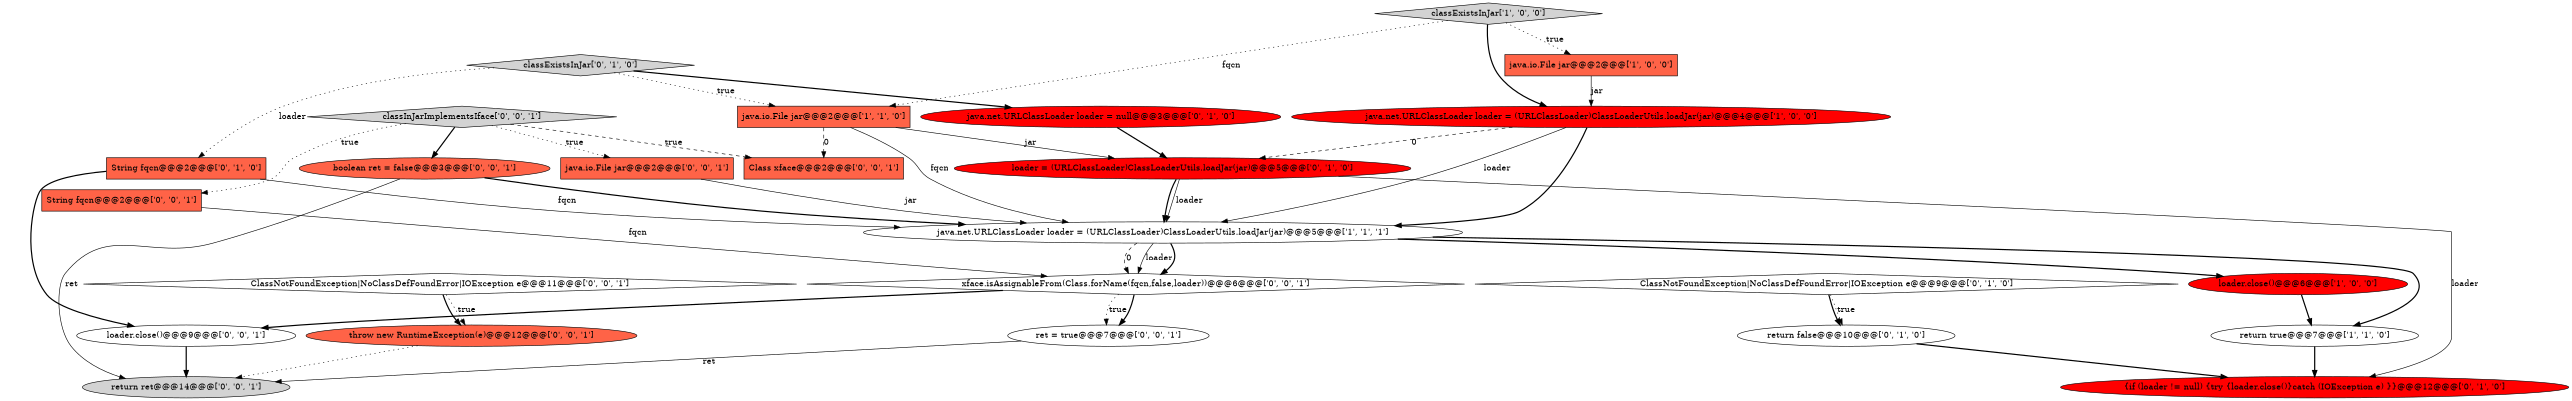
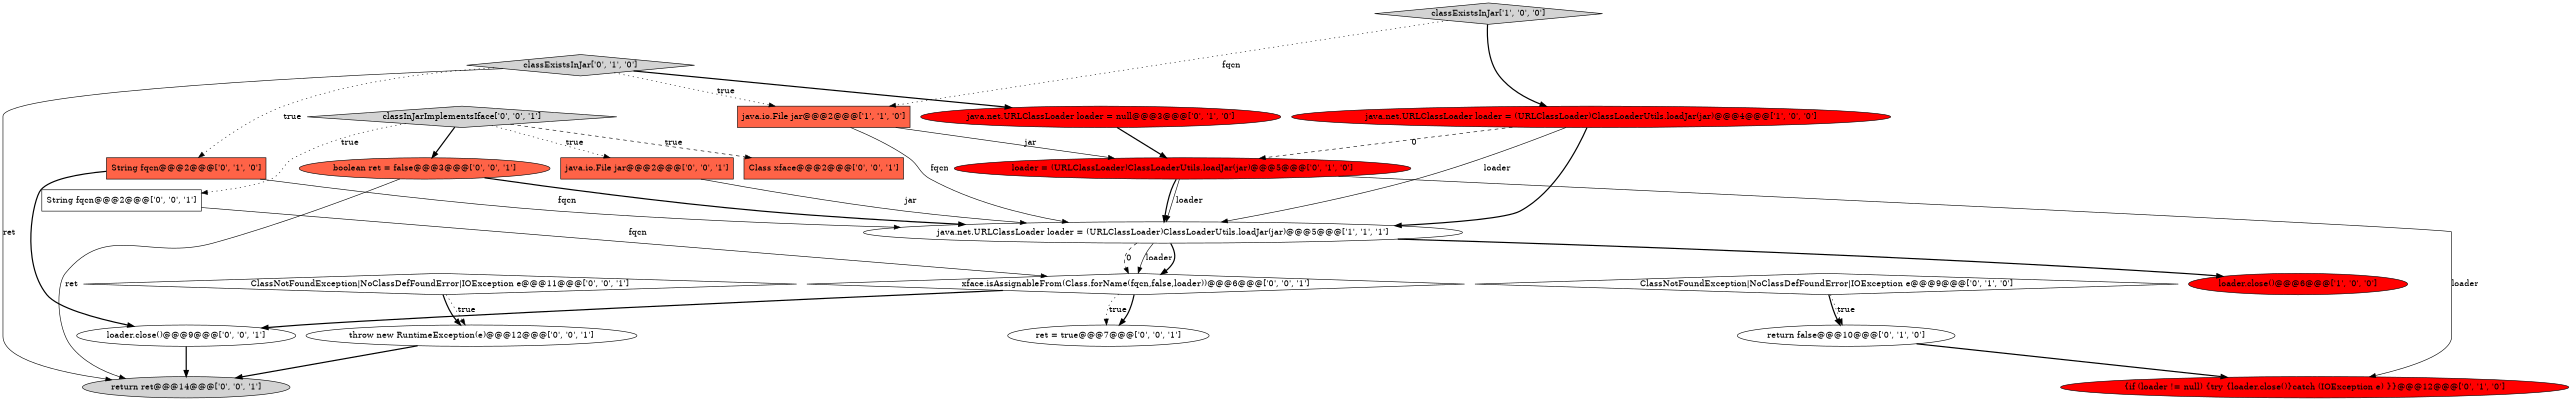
(1591, 65) -> none
(293, 117) -> (293, 117)
(824, 140) -> none
(122, 200) -> (122, 200)
(471, 336) -> (471, 336)
(2315, 336) -> none
(330, 361) -> (330, 361)
(651, 361) -> (84, 96)
